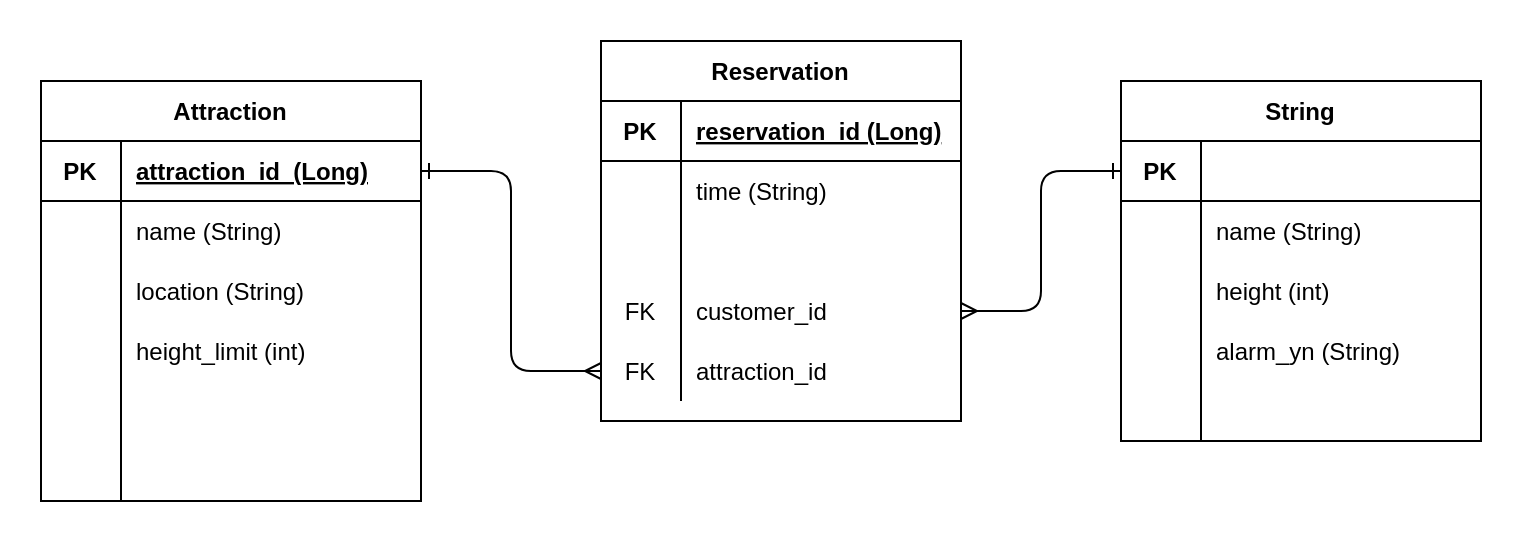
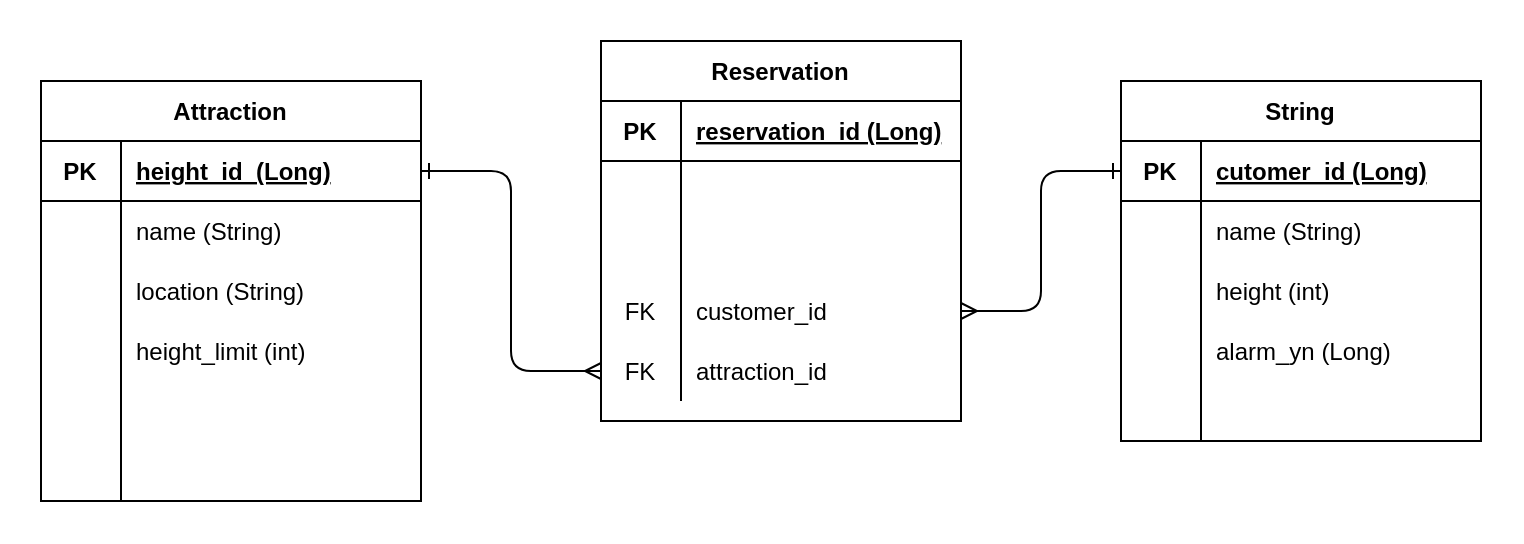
none -> (1341, 171)
(268, 172) -> (241, 172)
(821, 191) -> none
(1321, 352) -> (1311, 352)
